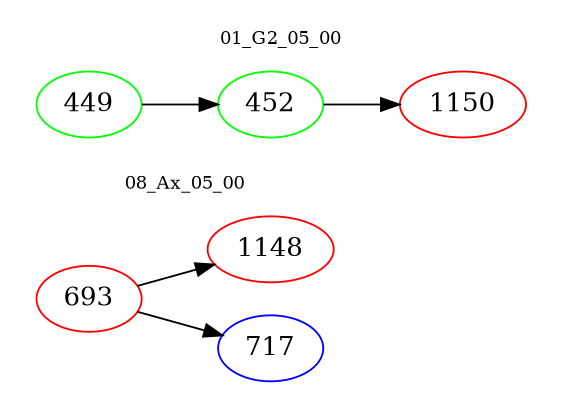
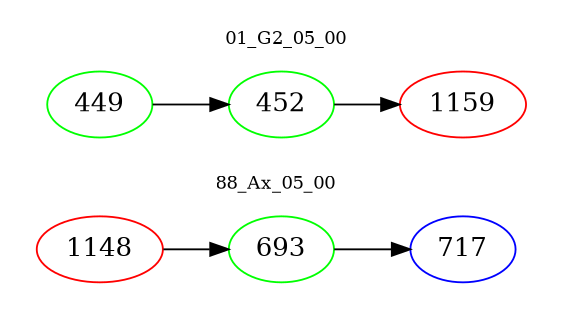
(463, 104) -> (463, 104)
(185, 184) -> (276, 184)
(167, 278) -> (187, 249)
(89, 299) -> (281, 249)
